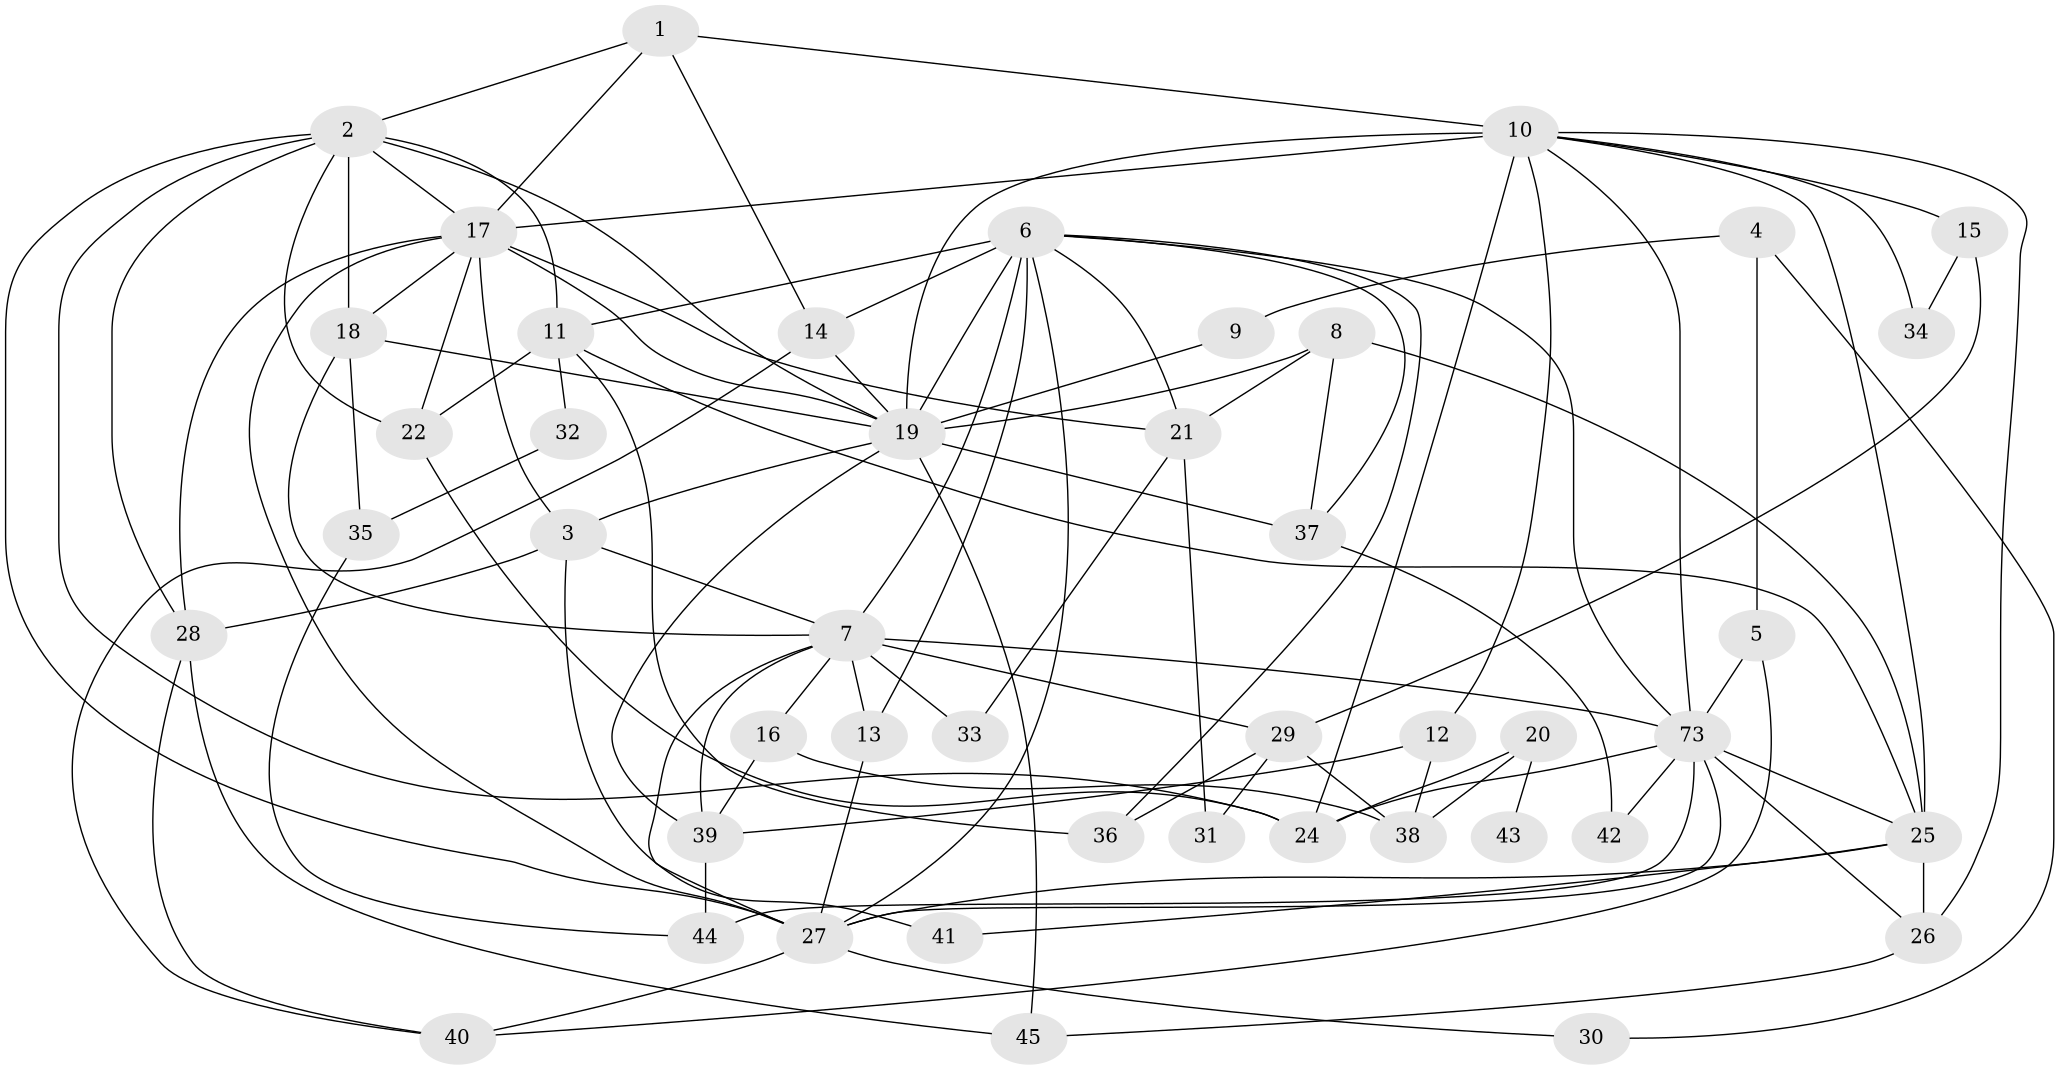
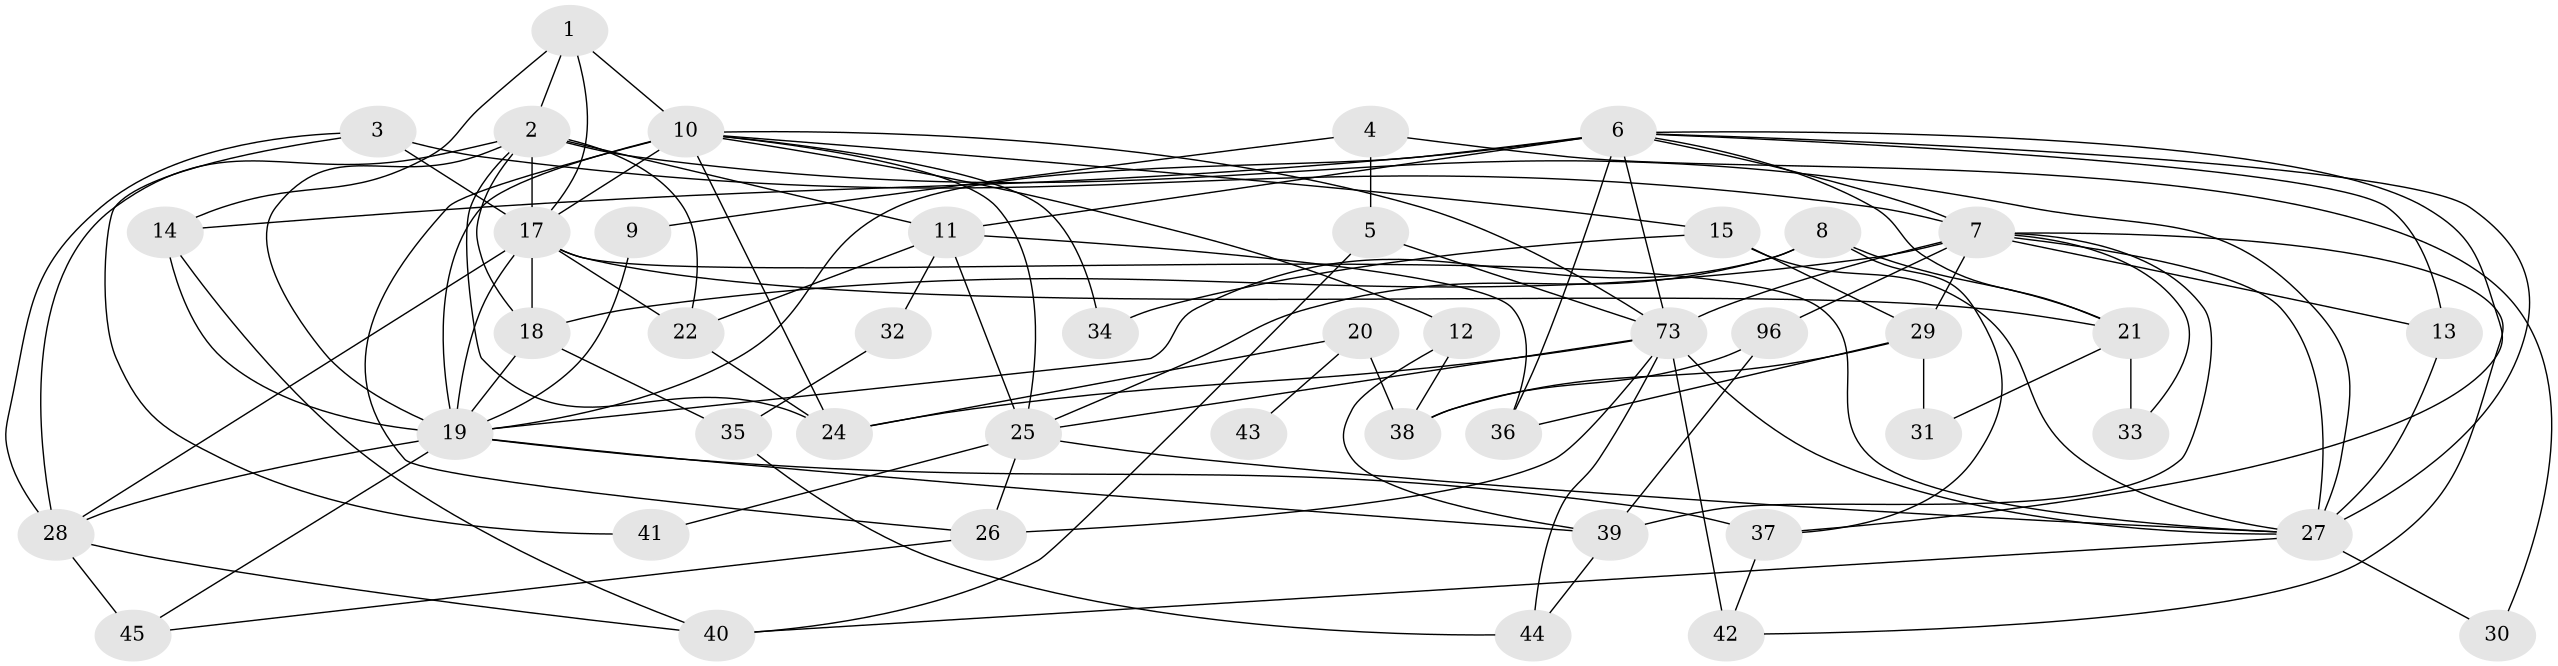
none -> (2024, 373)
(734, 477) -> (234, 477)
none -> (2436, 501)
(769, 736) -> (1770, 333)
